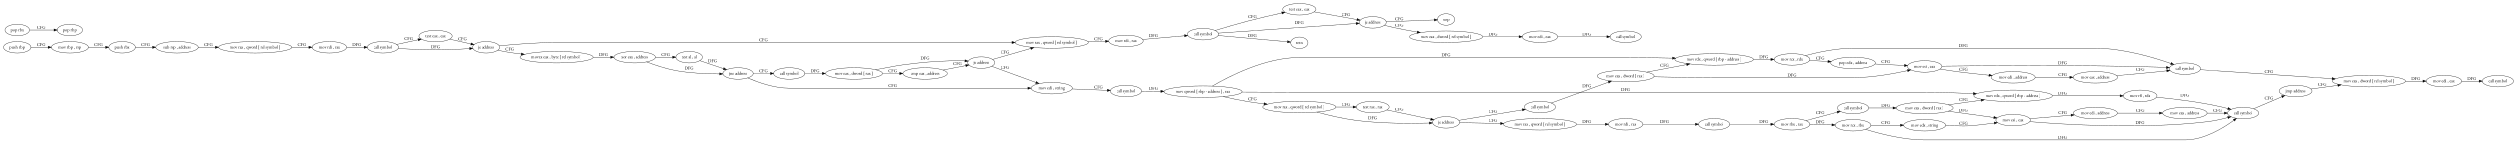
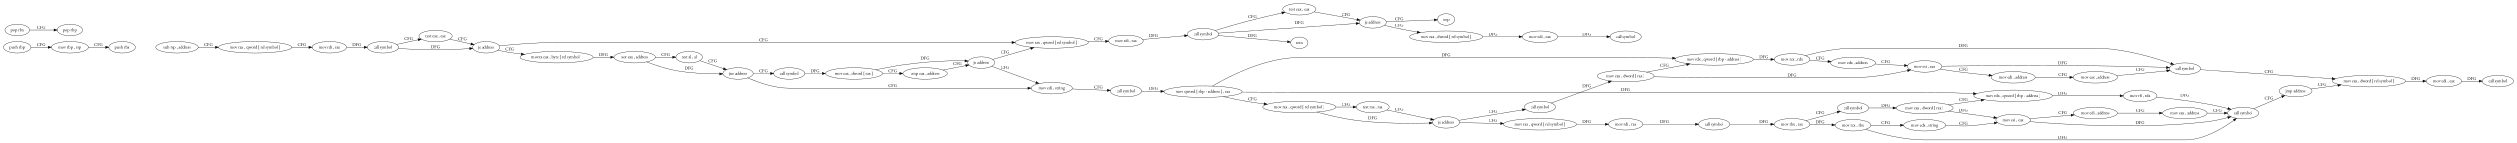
(144, 47) -> none
(713, 61) -> (713, 61)
(1853, 63) -> (1853, 63)
